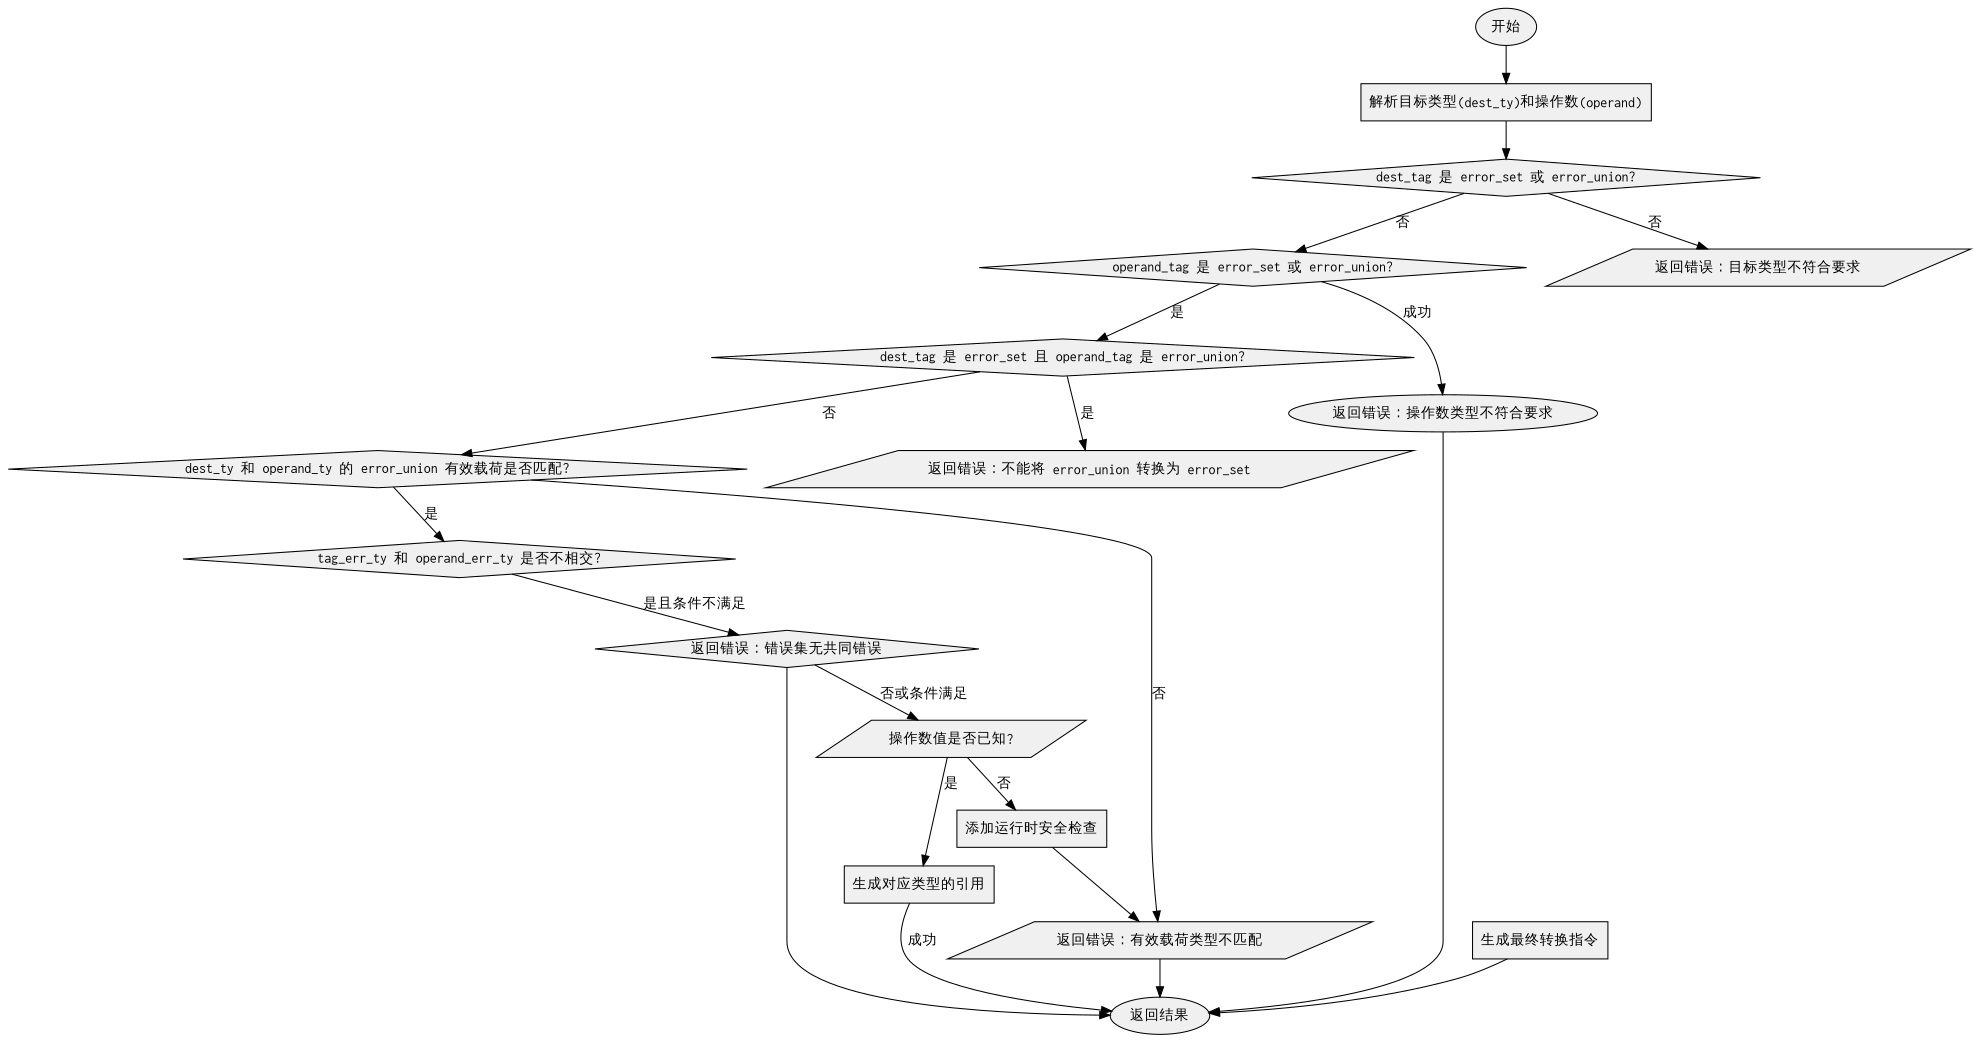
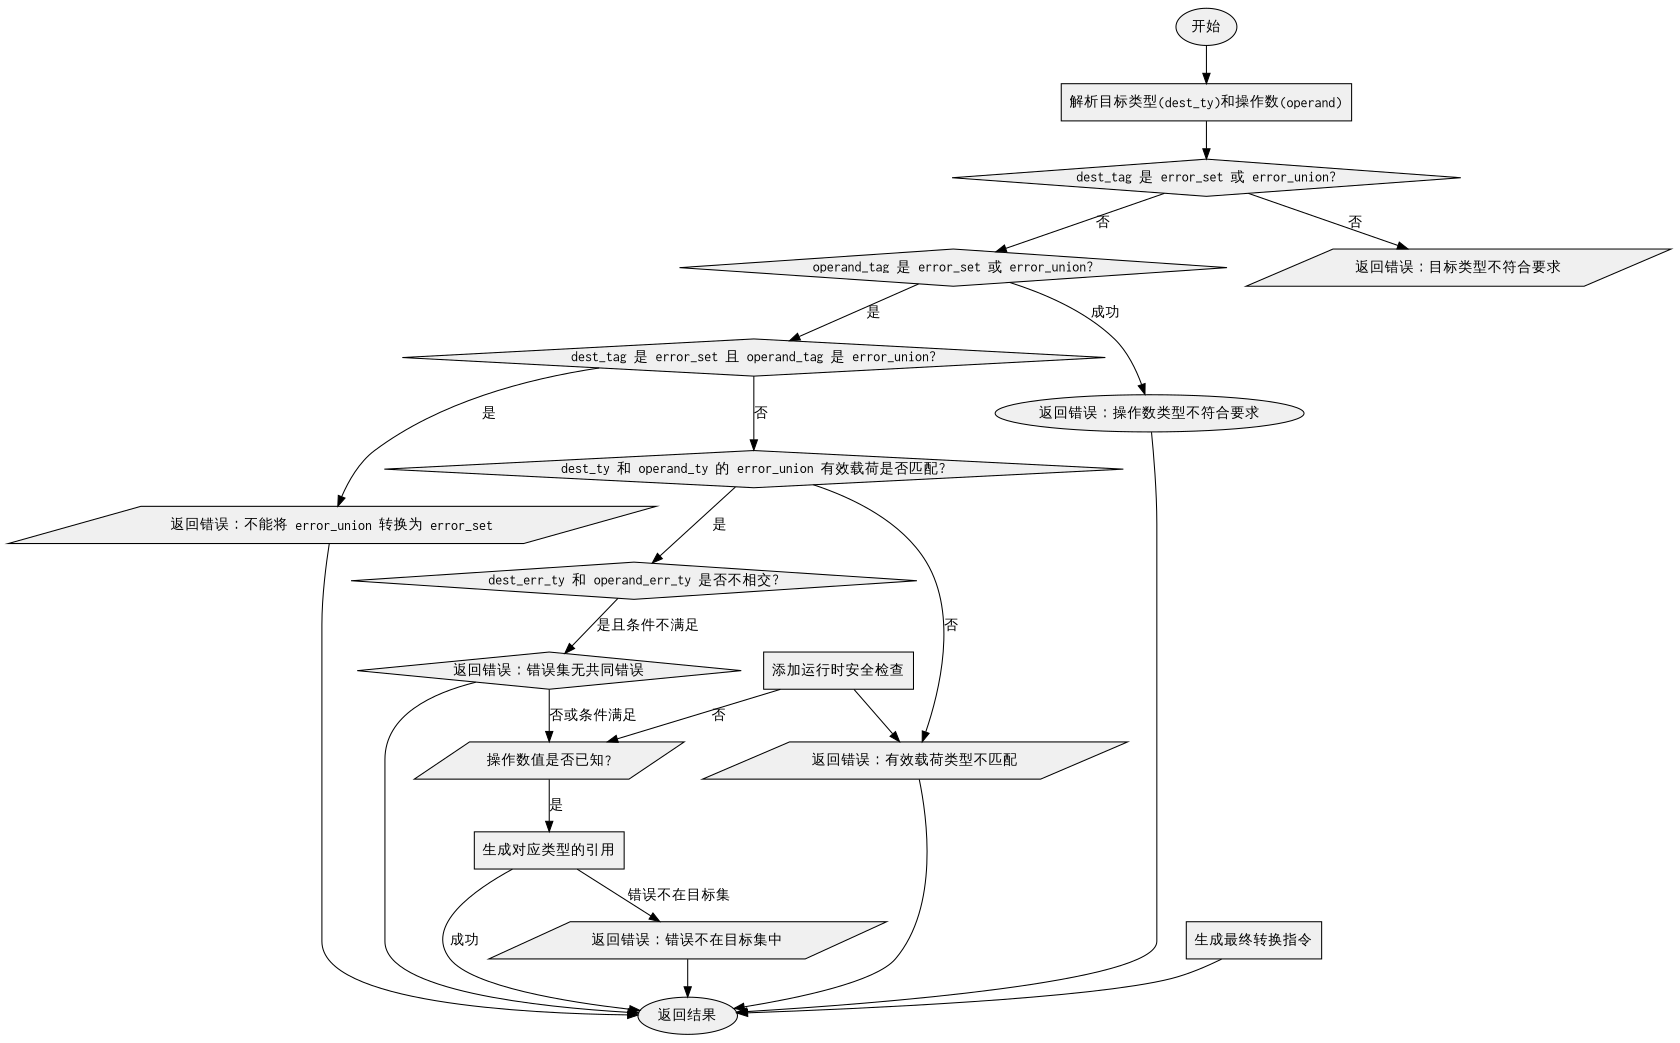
(459, 559) -> (634, 581)
(988, 780) -> (699, 714)
none -> (322, 907)
none -> (688, 940)
